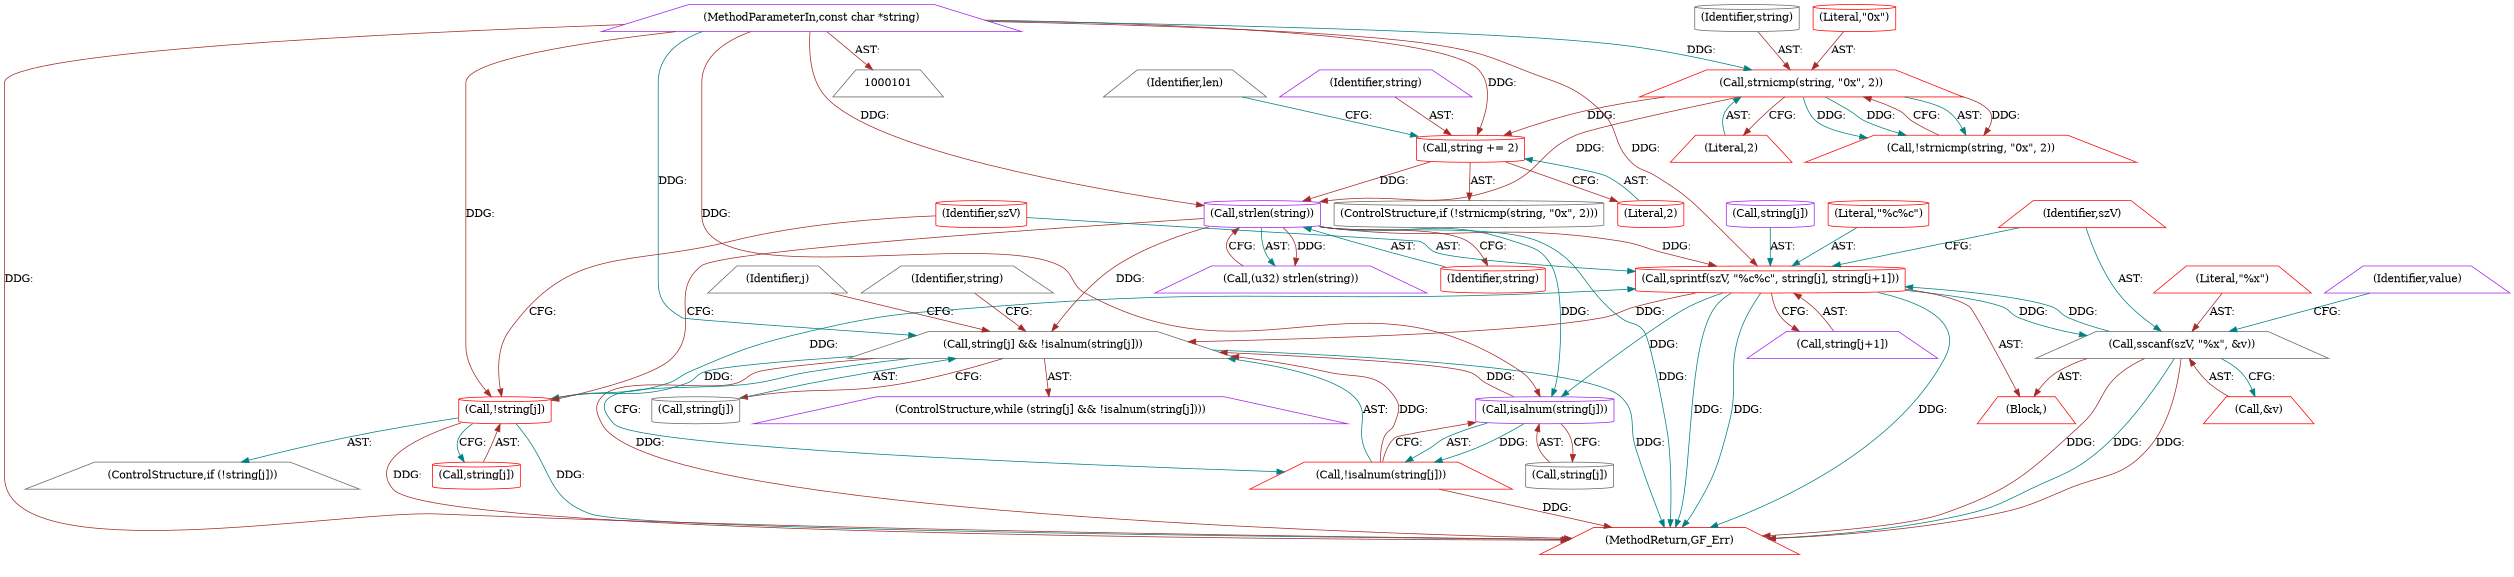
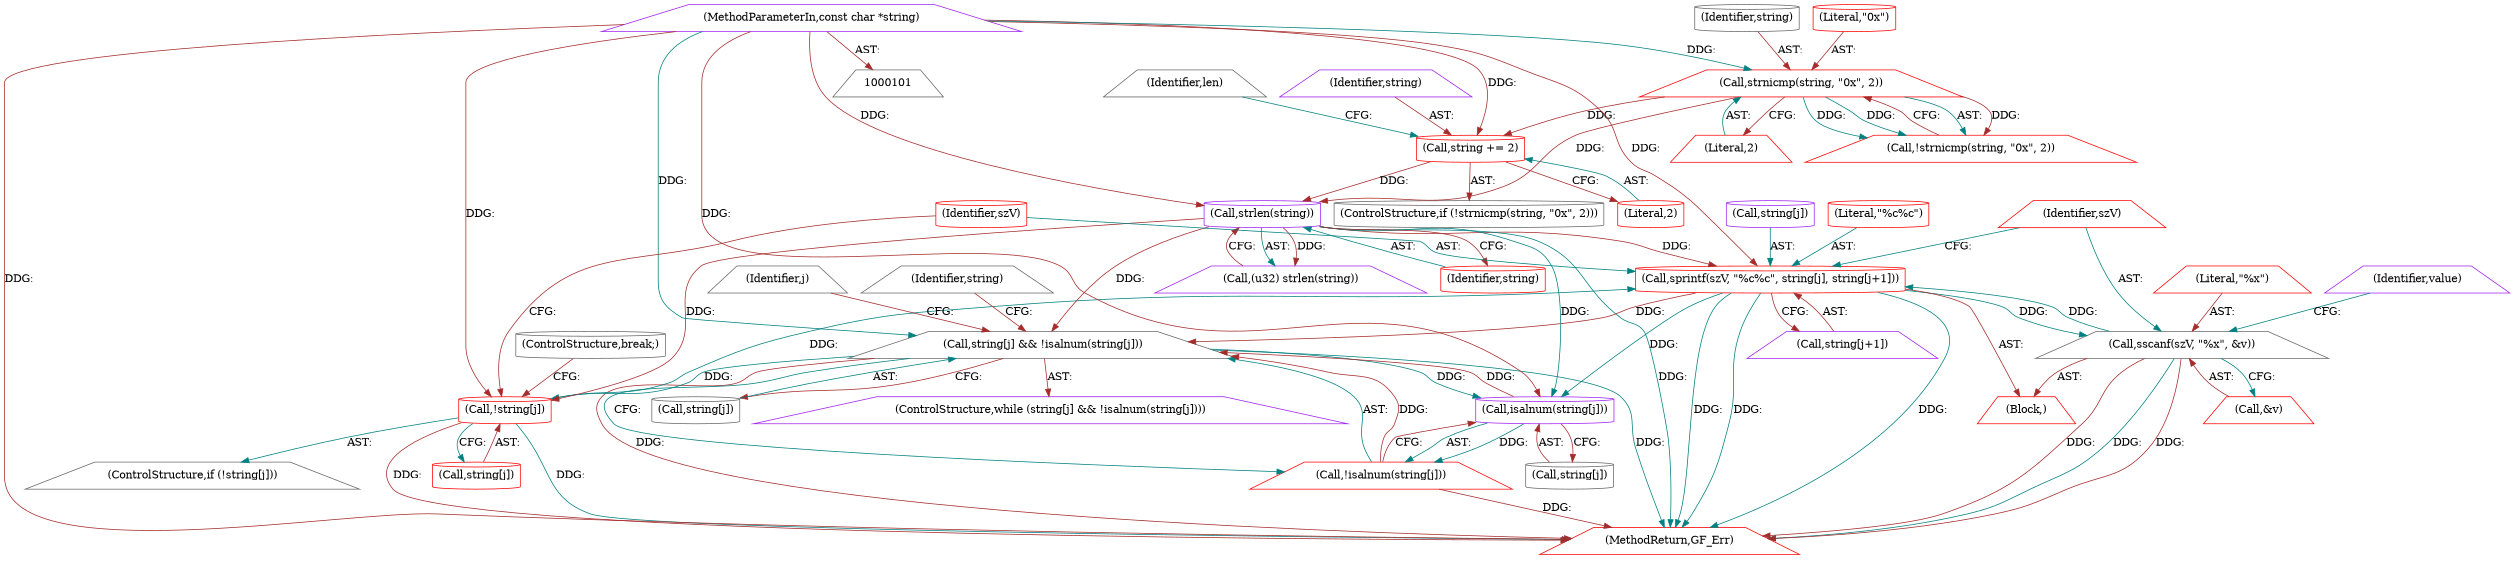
(702, 312) -> (702, 312)
none -> (591, 345)
none -> (1405, 368)
